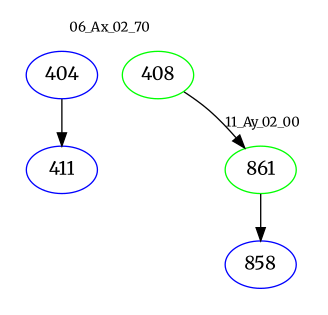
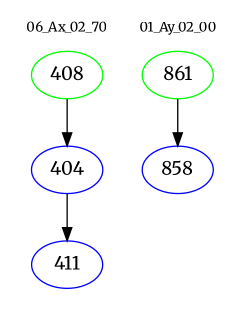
(263, 123) -> (178, 28)
(223, 124) -> (67, 116)
